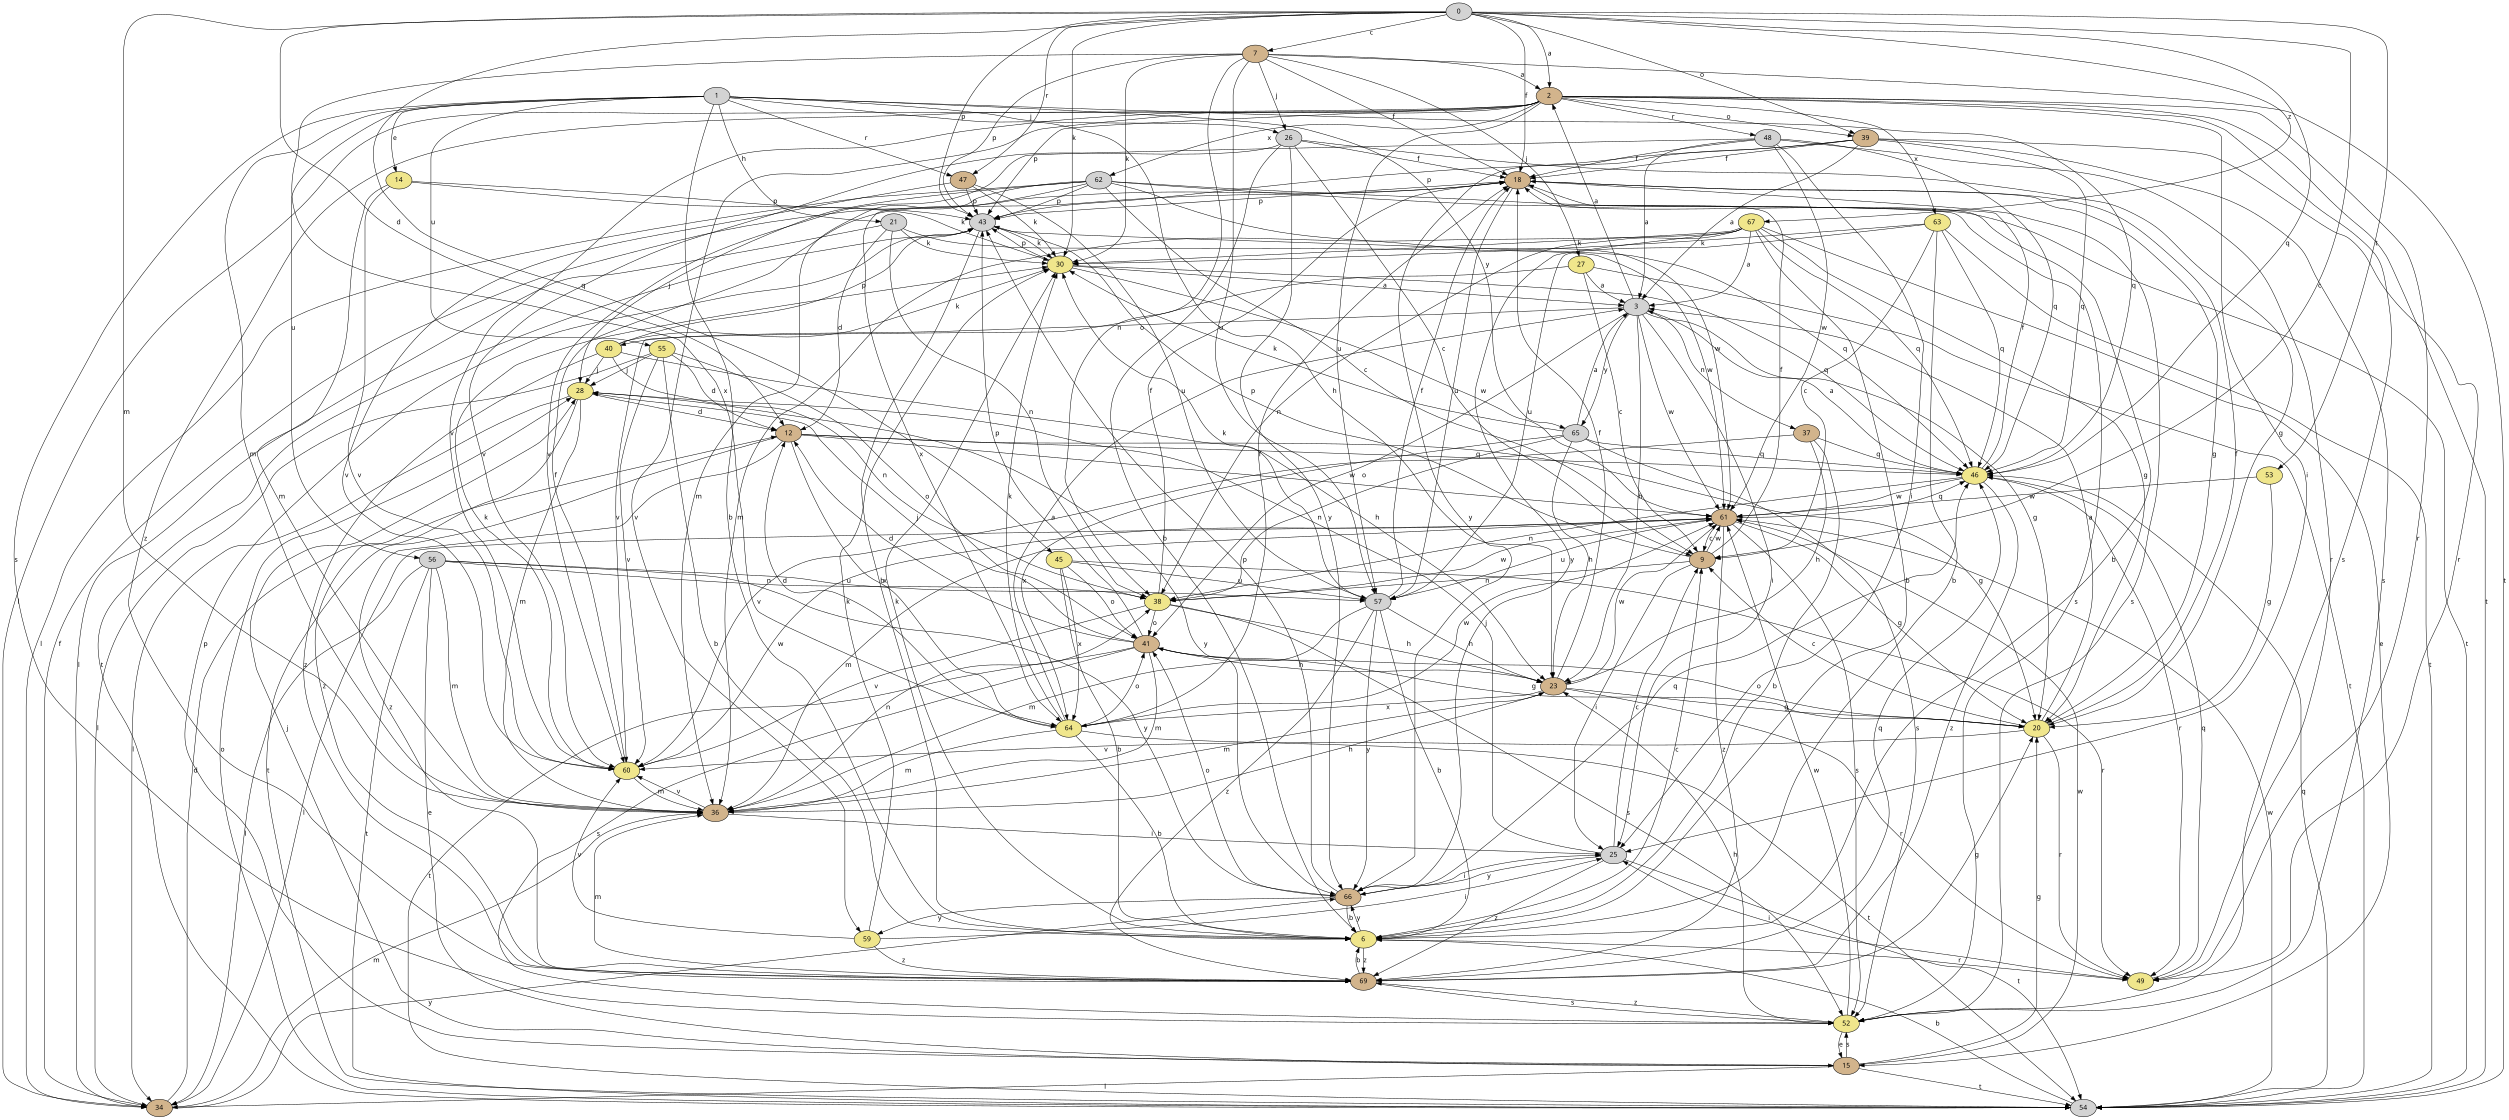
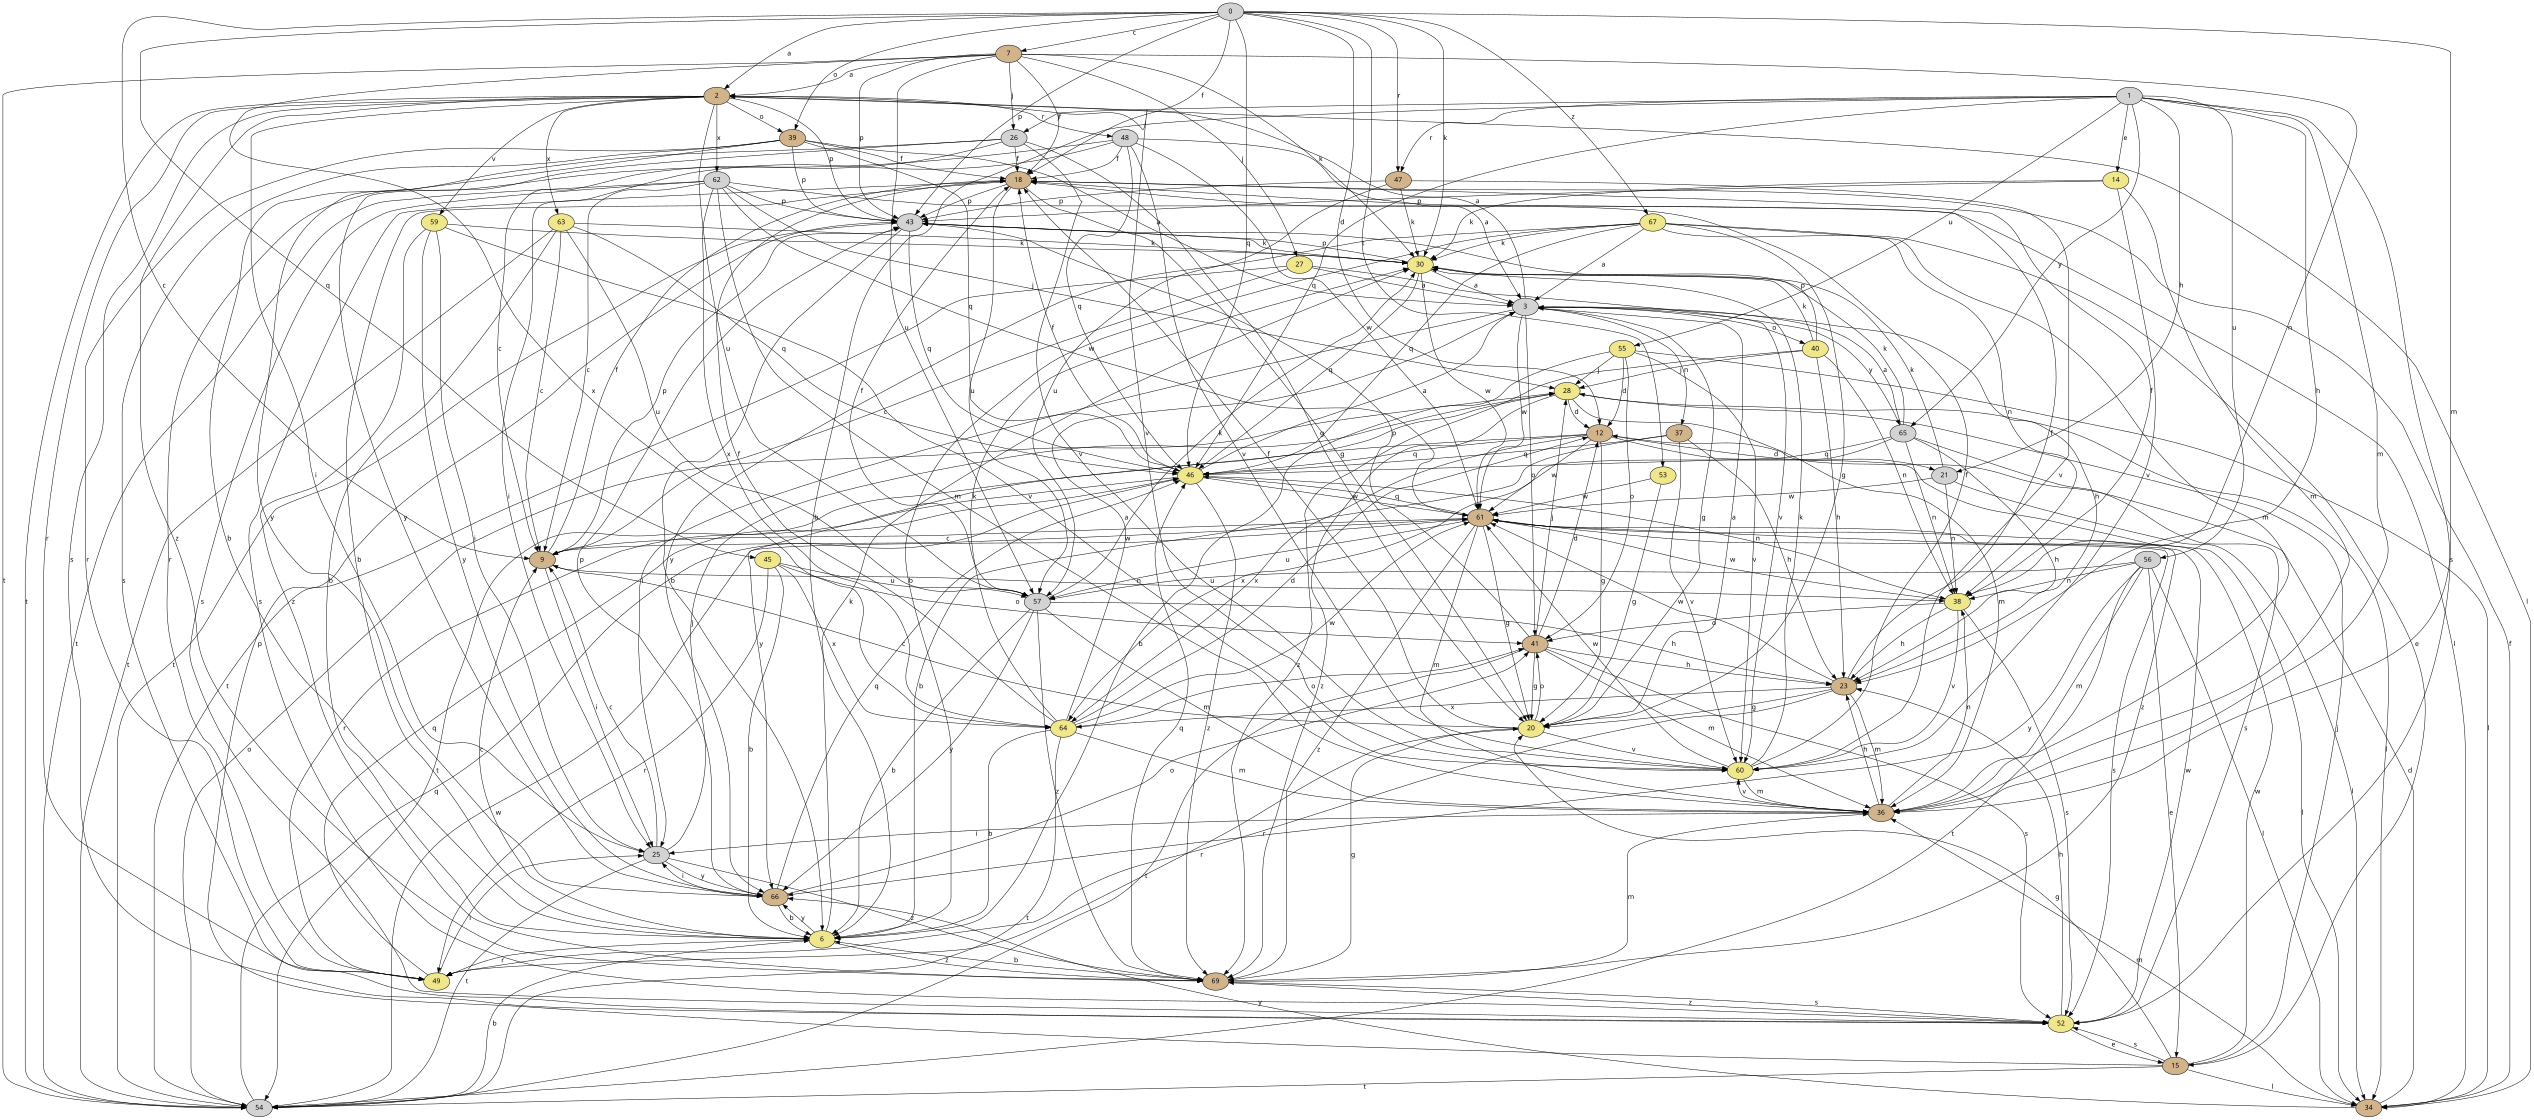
(838, 328) -> (1747, 455)
(1107, 903) -> (485, 632)
